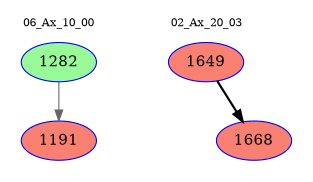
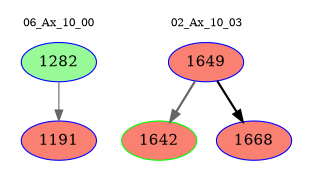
(207, 23) -> (207, 23)
none -> (159, 141)
